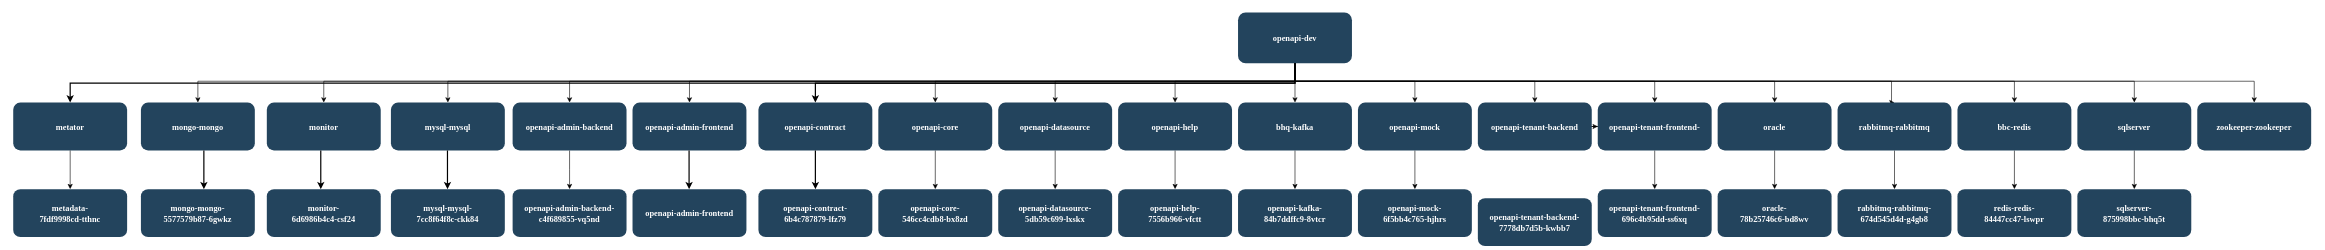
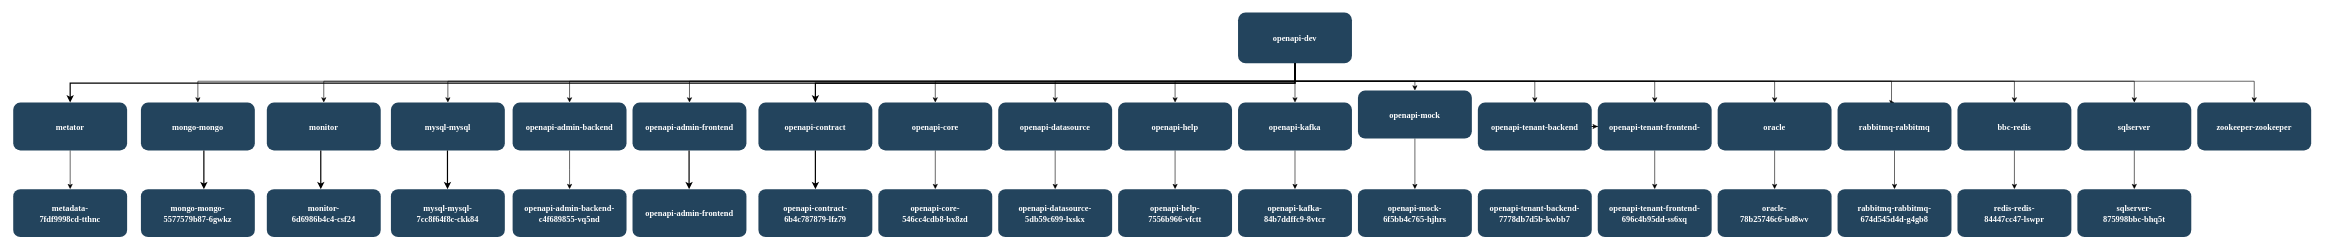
(1295, 127) -> (1295, 127)
(1415, 127) -> (1415, 115)
(1535, 222) -> (1535, 213)
